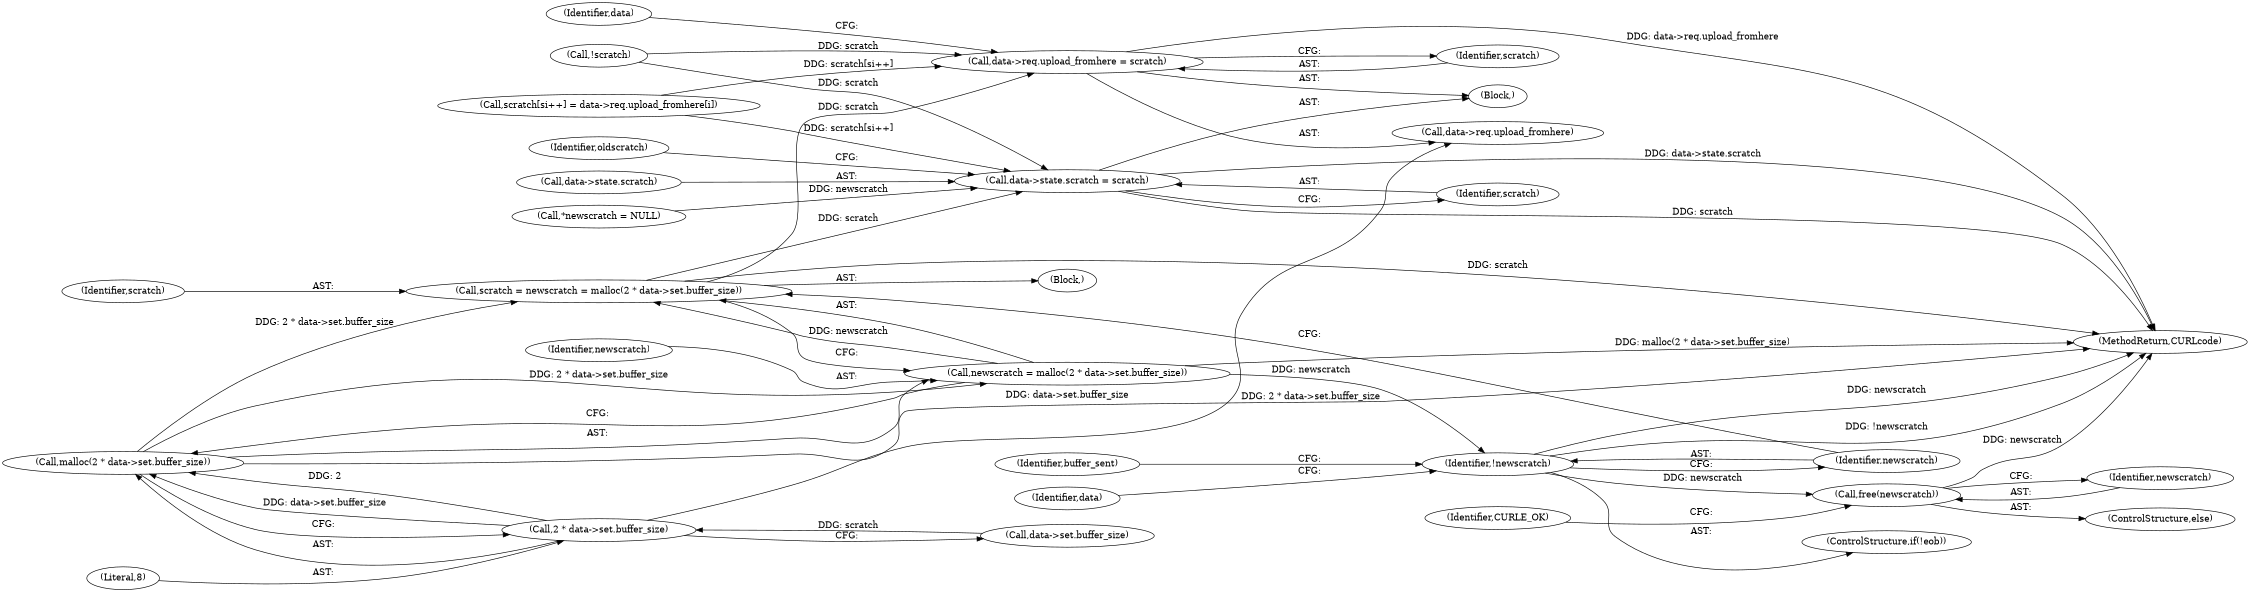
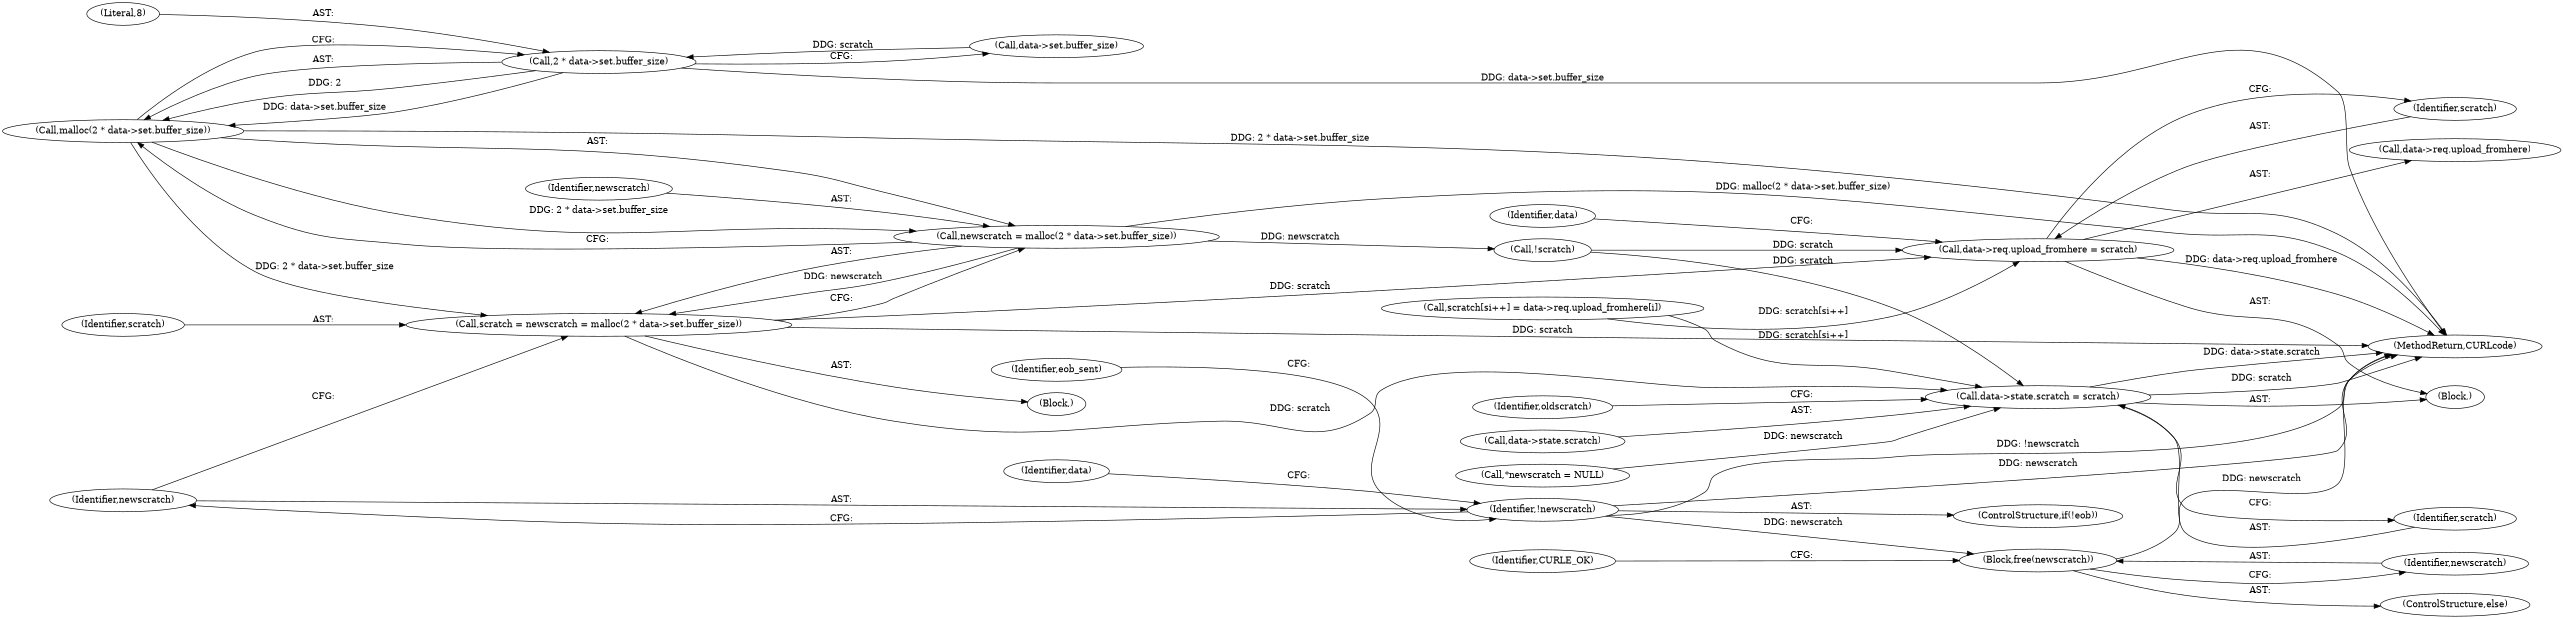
(1363, 385) -> (1348, 245)
(1119, 434) -> (1649, 83)
(1067, 464) -> (1057, 370)
(1887, 495) -> (2038, 560)
